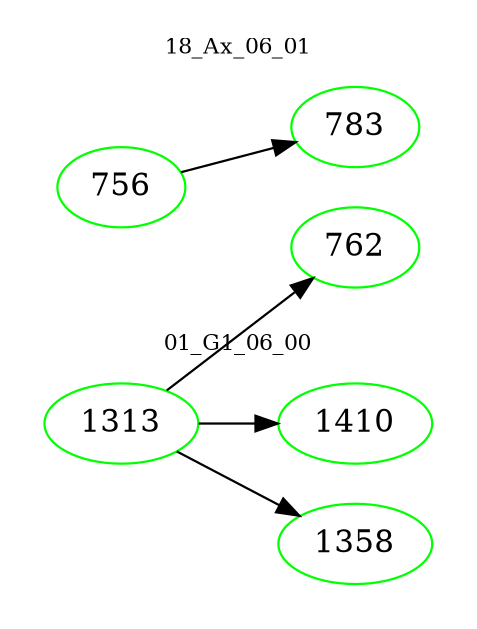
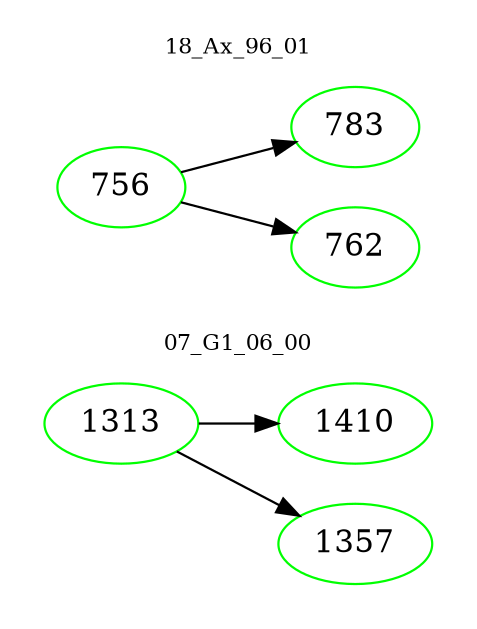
(238, 48) -> (238, 48)
(231, 341) -> (227, 214)
(238, 344) -> (238, 344)
(355, 544) -> (355, 544)
